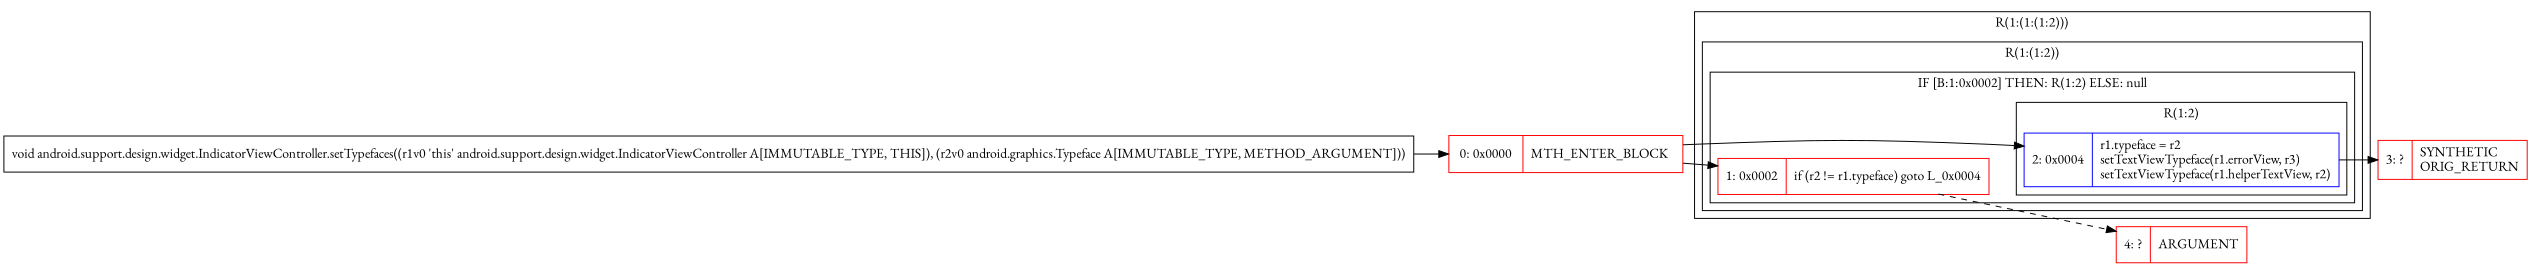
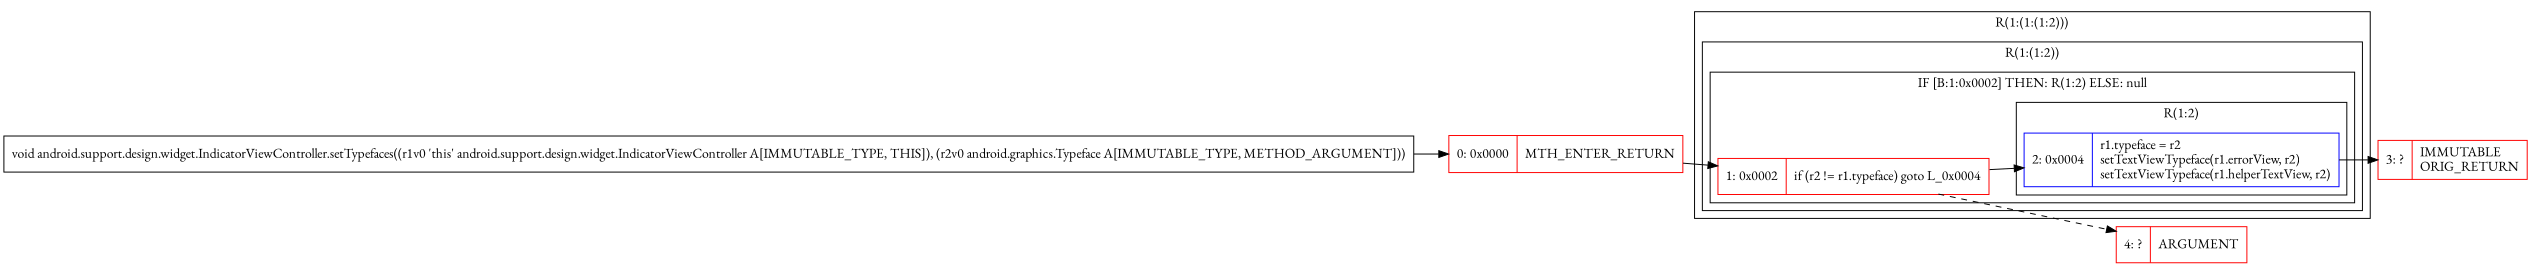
(1849, 140) -> (2002, 169)
(2459, 152) -> (2461, 152)
(1600, 154) -> (1600, 154)
(2200, 159) -> (2200, 159)
